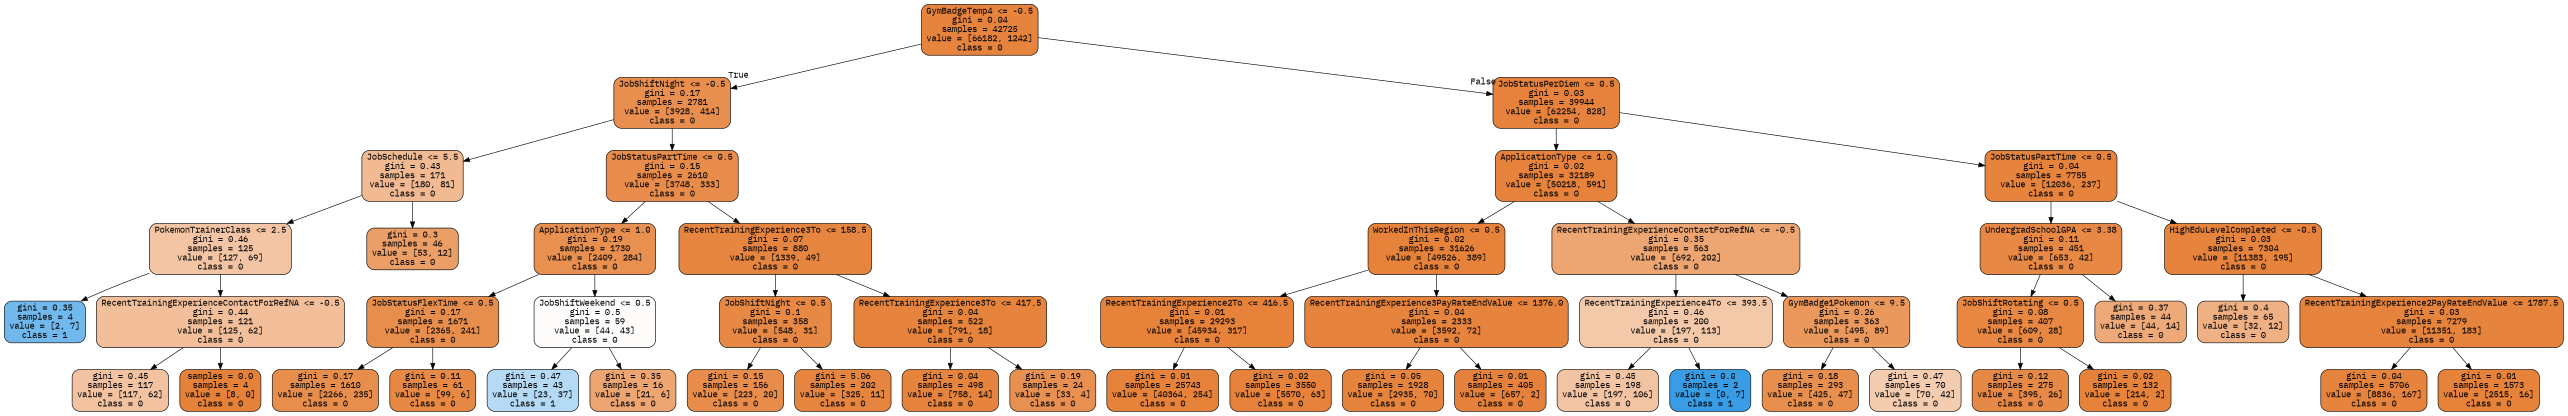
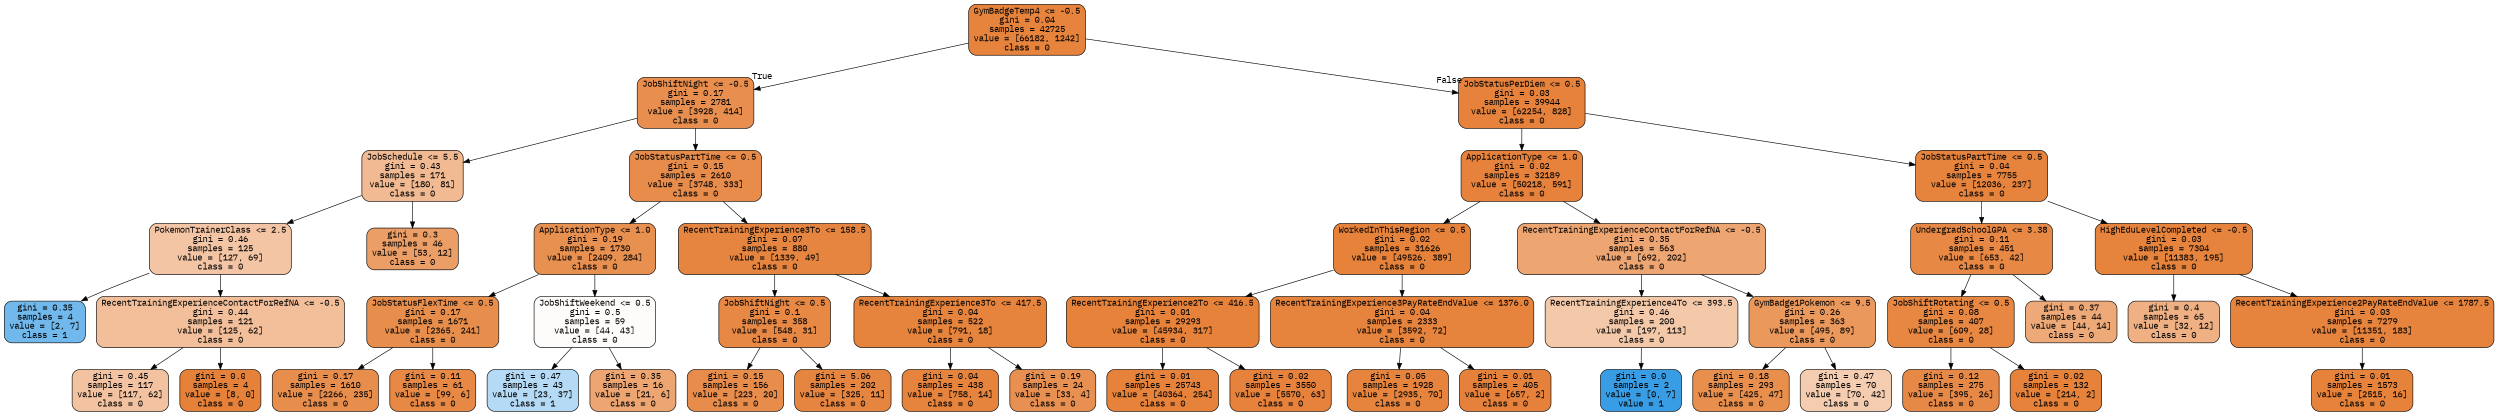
(220, 390) -> (220, 390)
(950, 390) -> (950, 390)
(1608, 390) -> none
(1710, 390) -> (1641, 390)
(2374, 390) -> none
